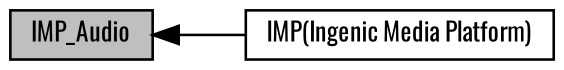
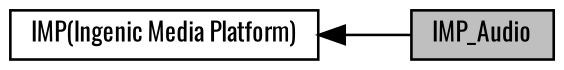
(212, 35) -> (378, 35)
